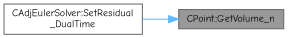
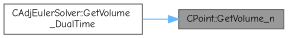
(73, 19) -> (73, 19)
